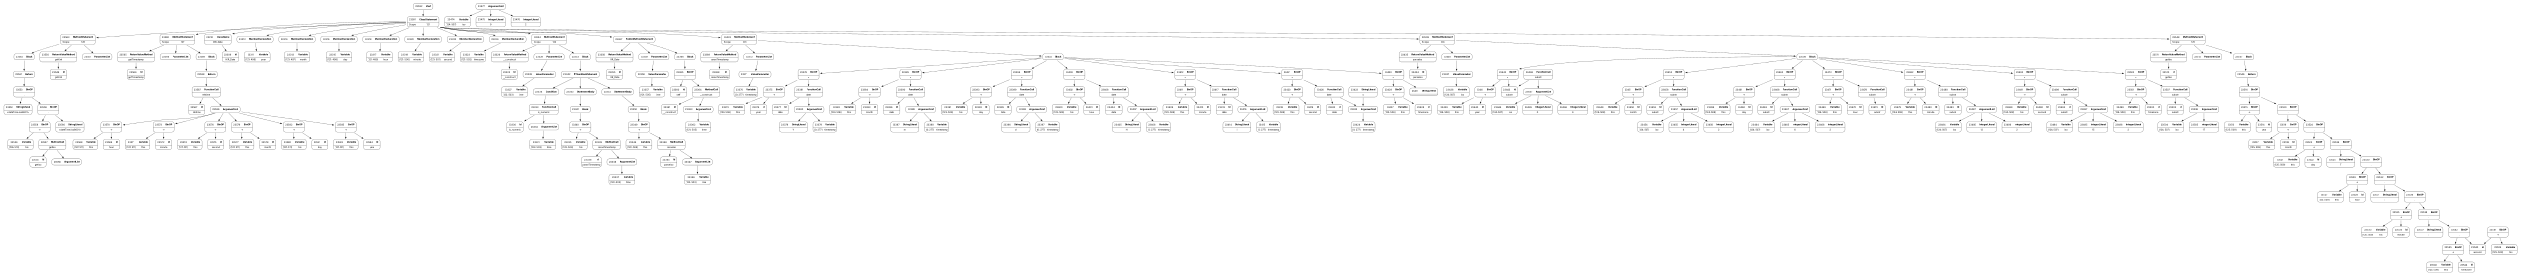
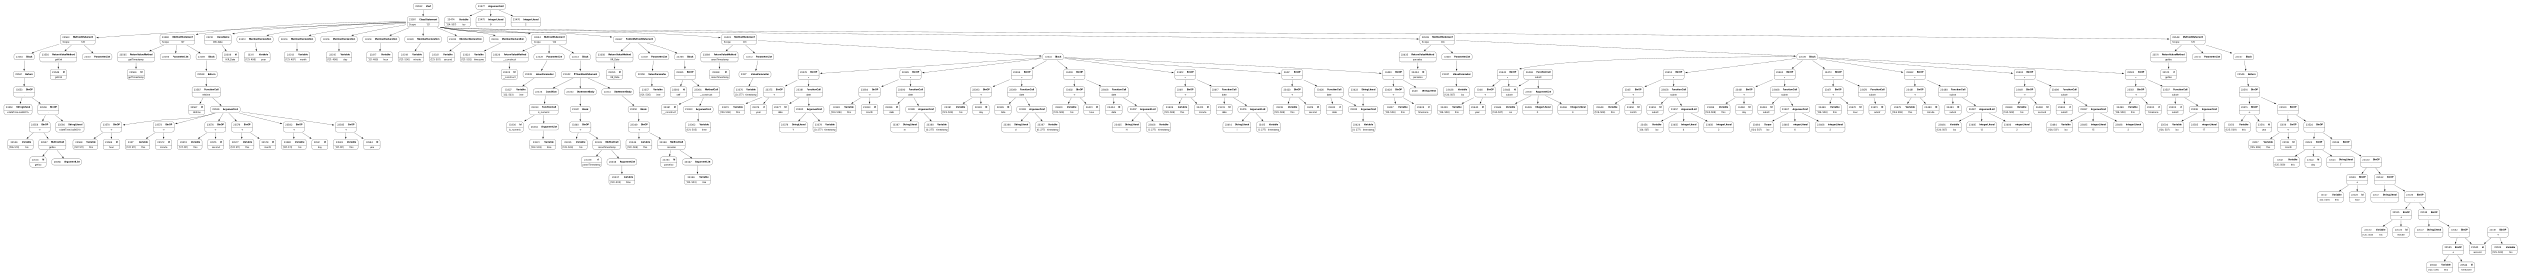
(1768, 125) -> (1768, 125)
(2341, 152) -> (2327, 153)
